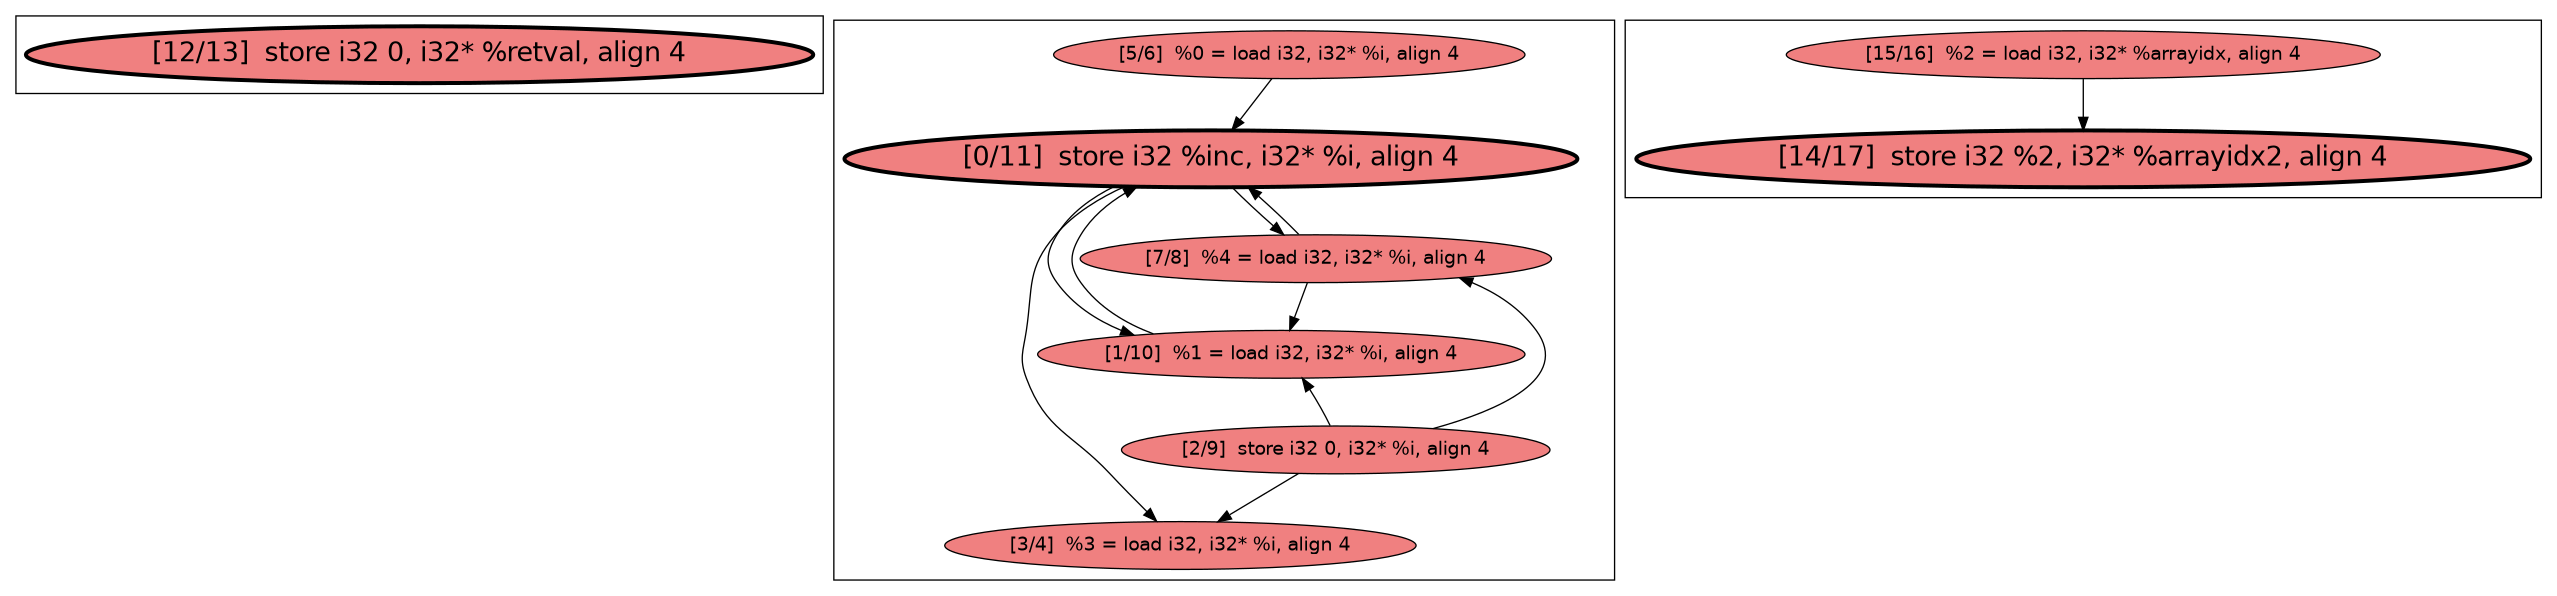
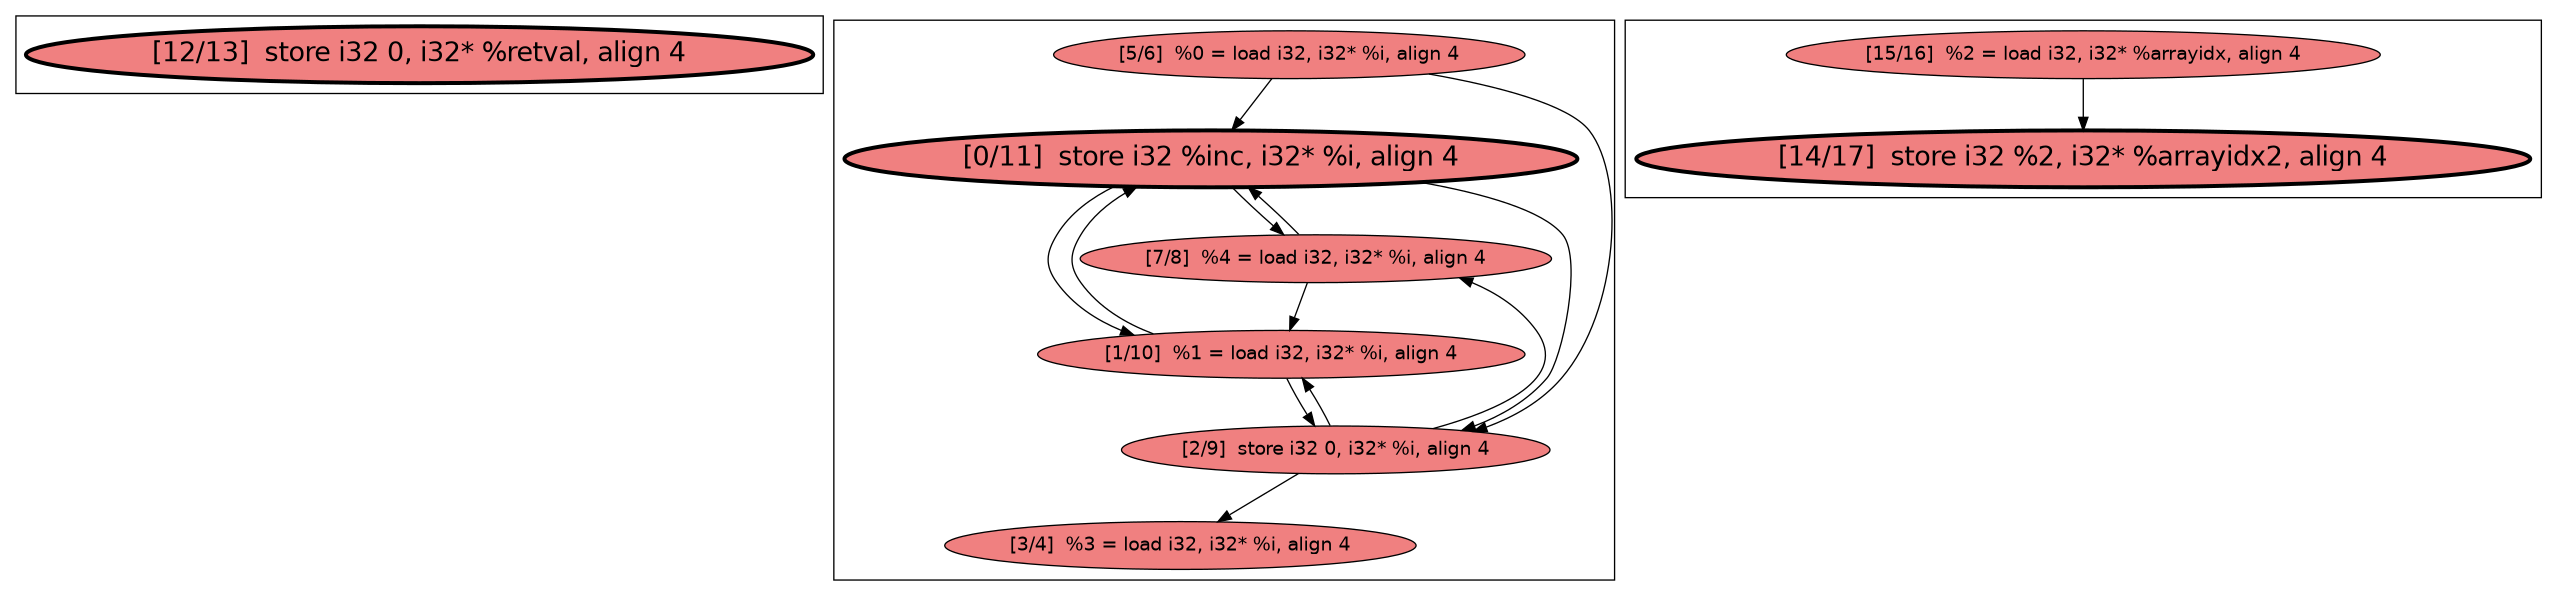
none -> (1605, 165)
(1023, 352) -> (1571, 274)
none -> (1297, 397)
